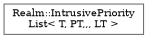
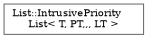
(74, 19) -> (74, 19)
